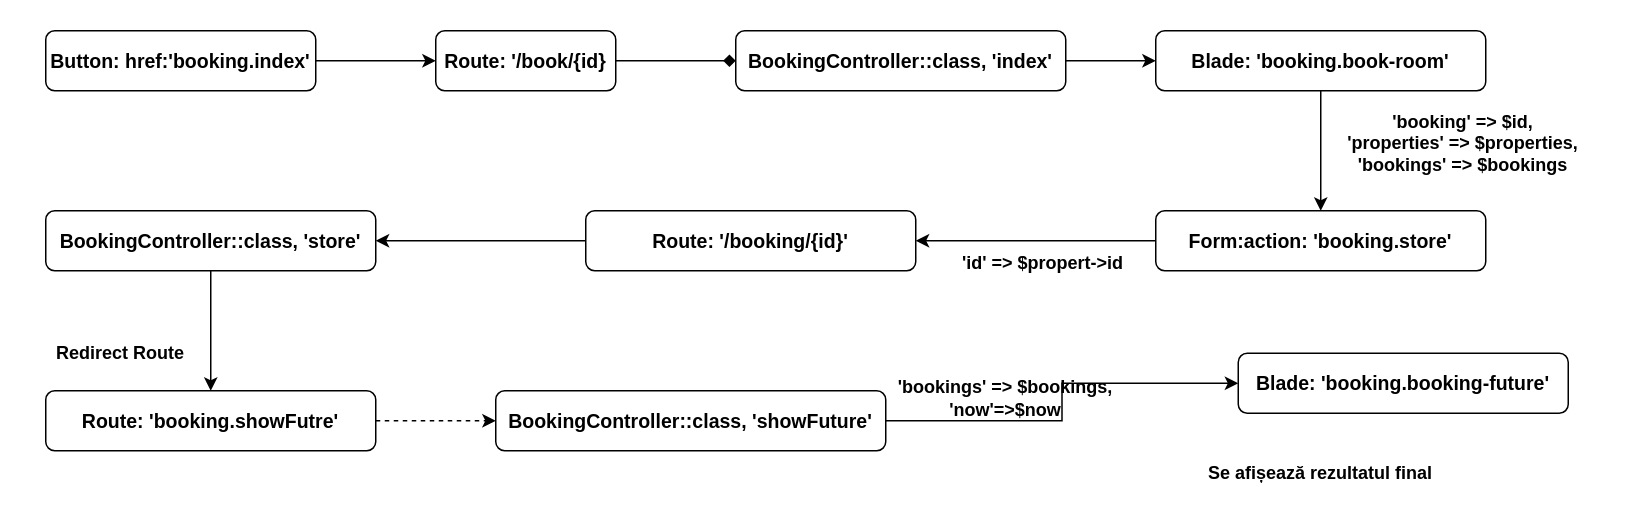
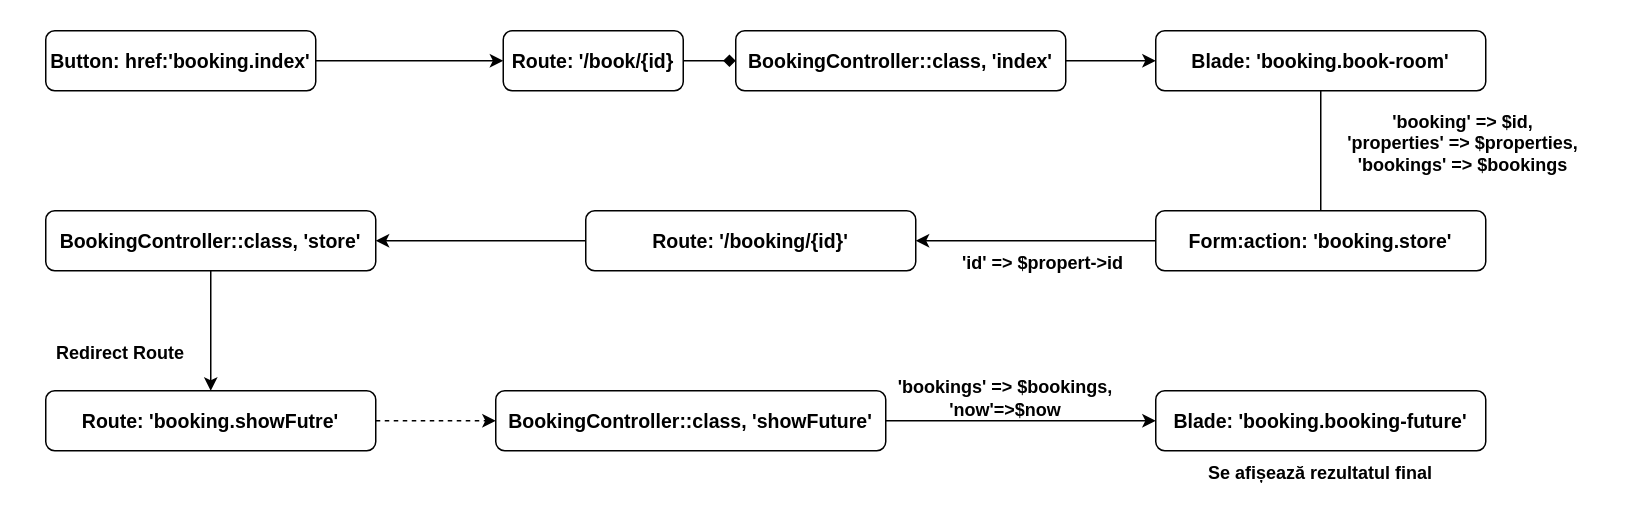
(526, 61) -> (593, 61)
(1321, 199) -> (1321, 203)
(1403, 383) -> (1321, 421)
